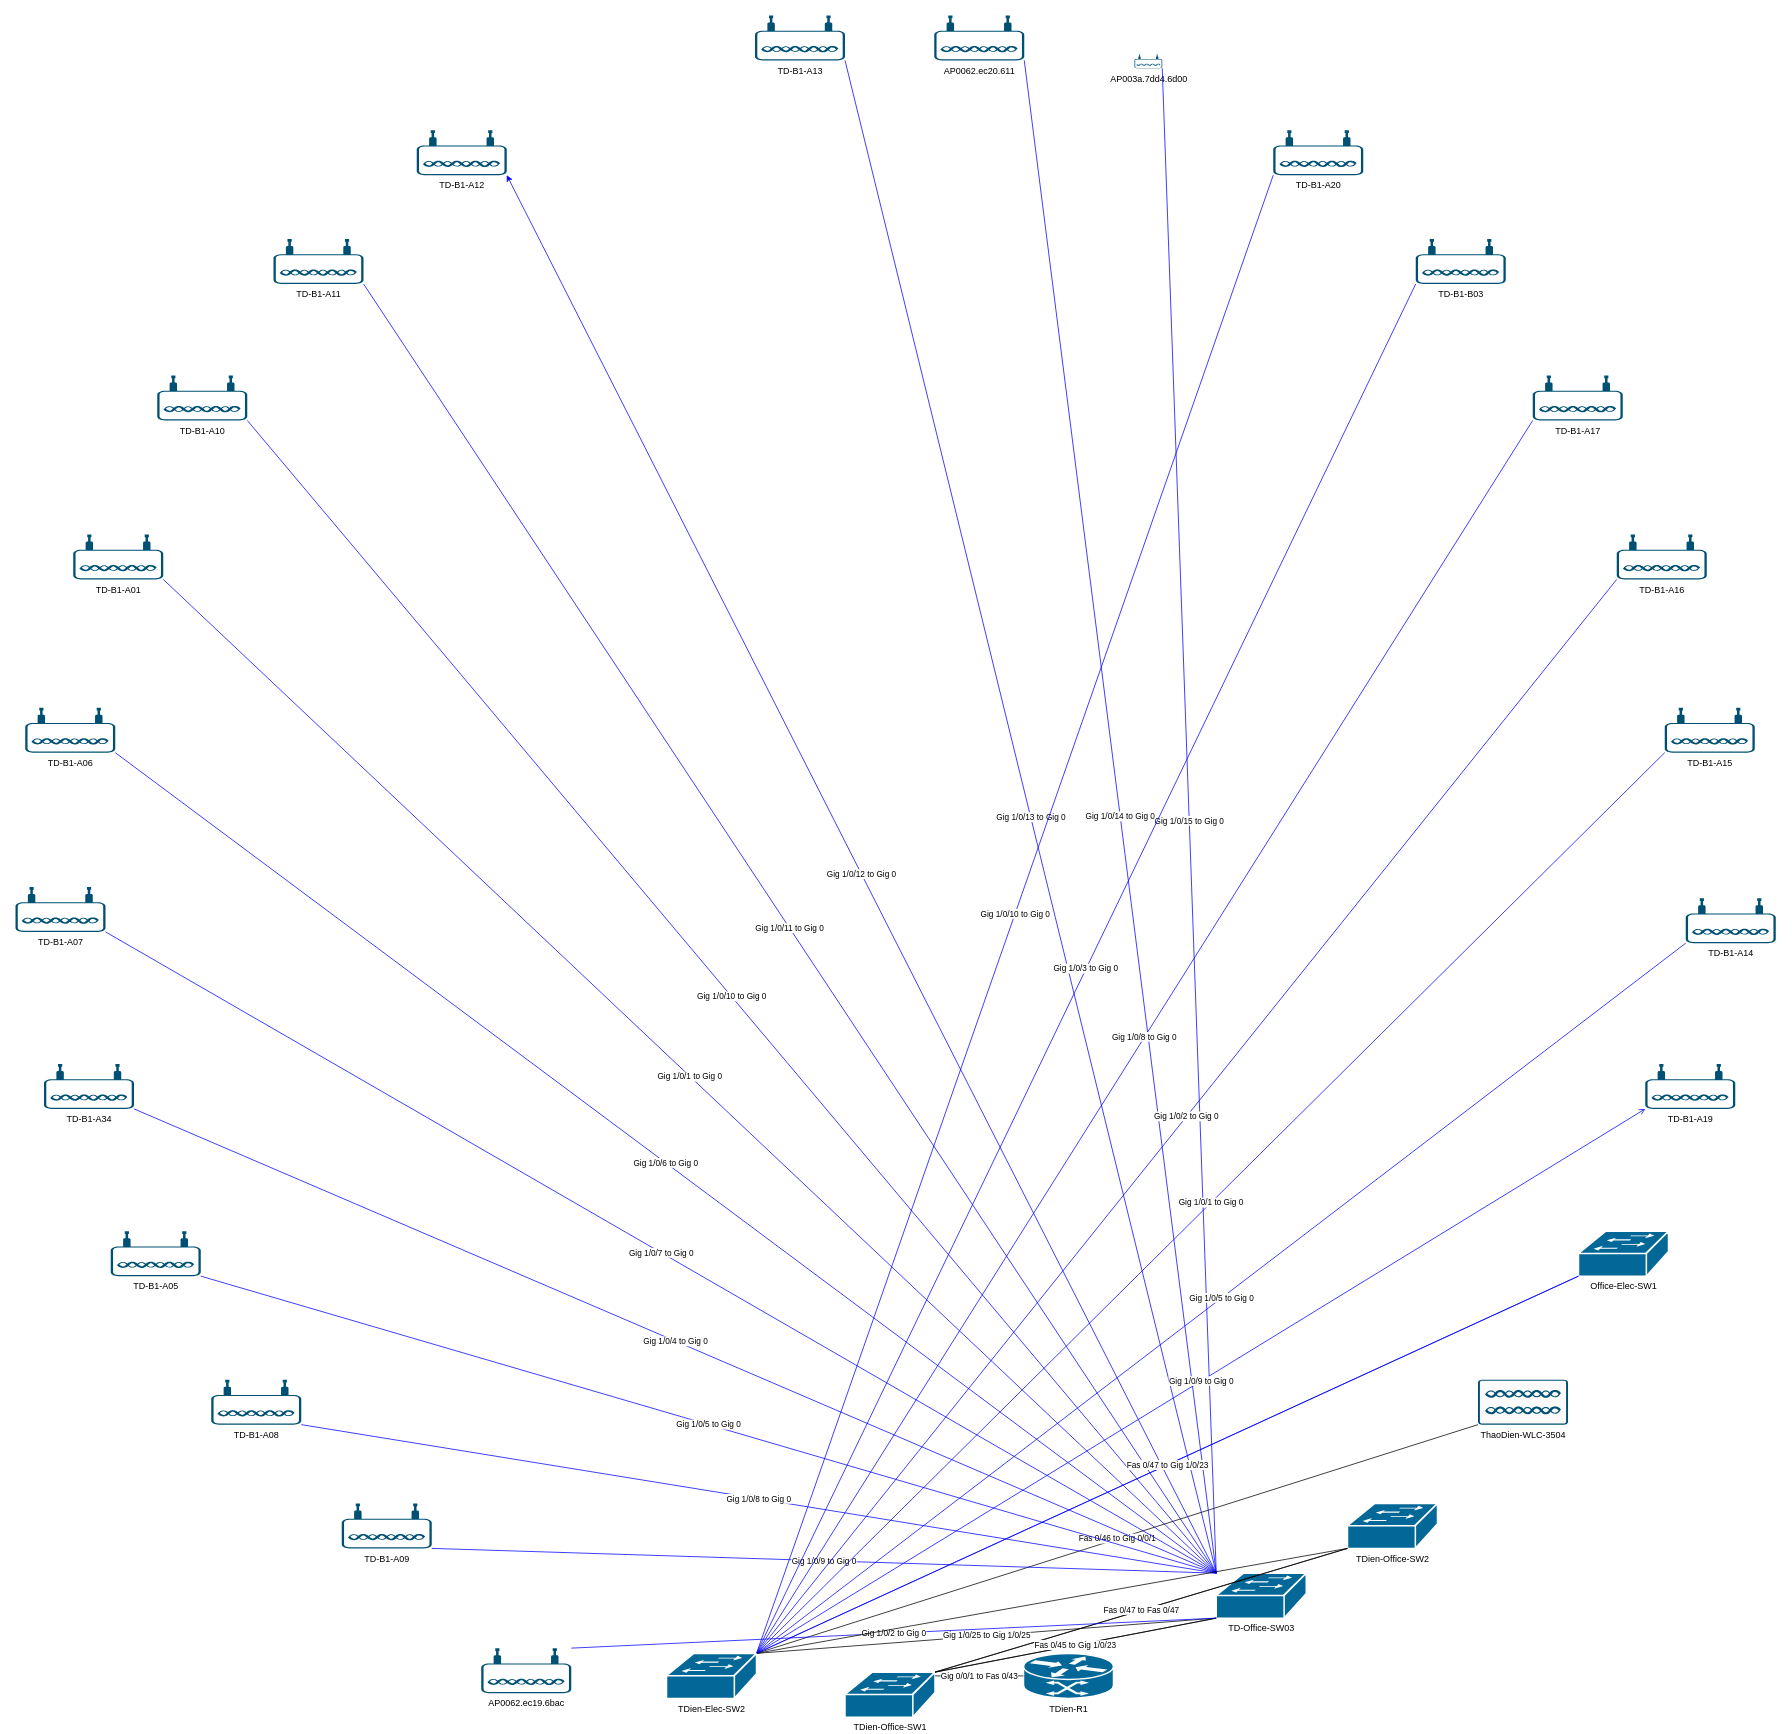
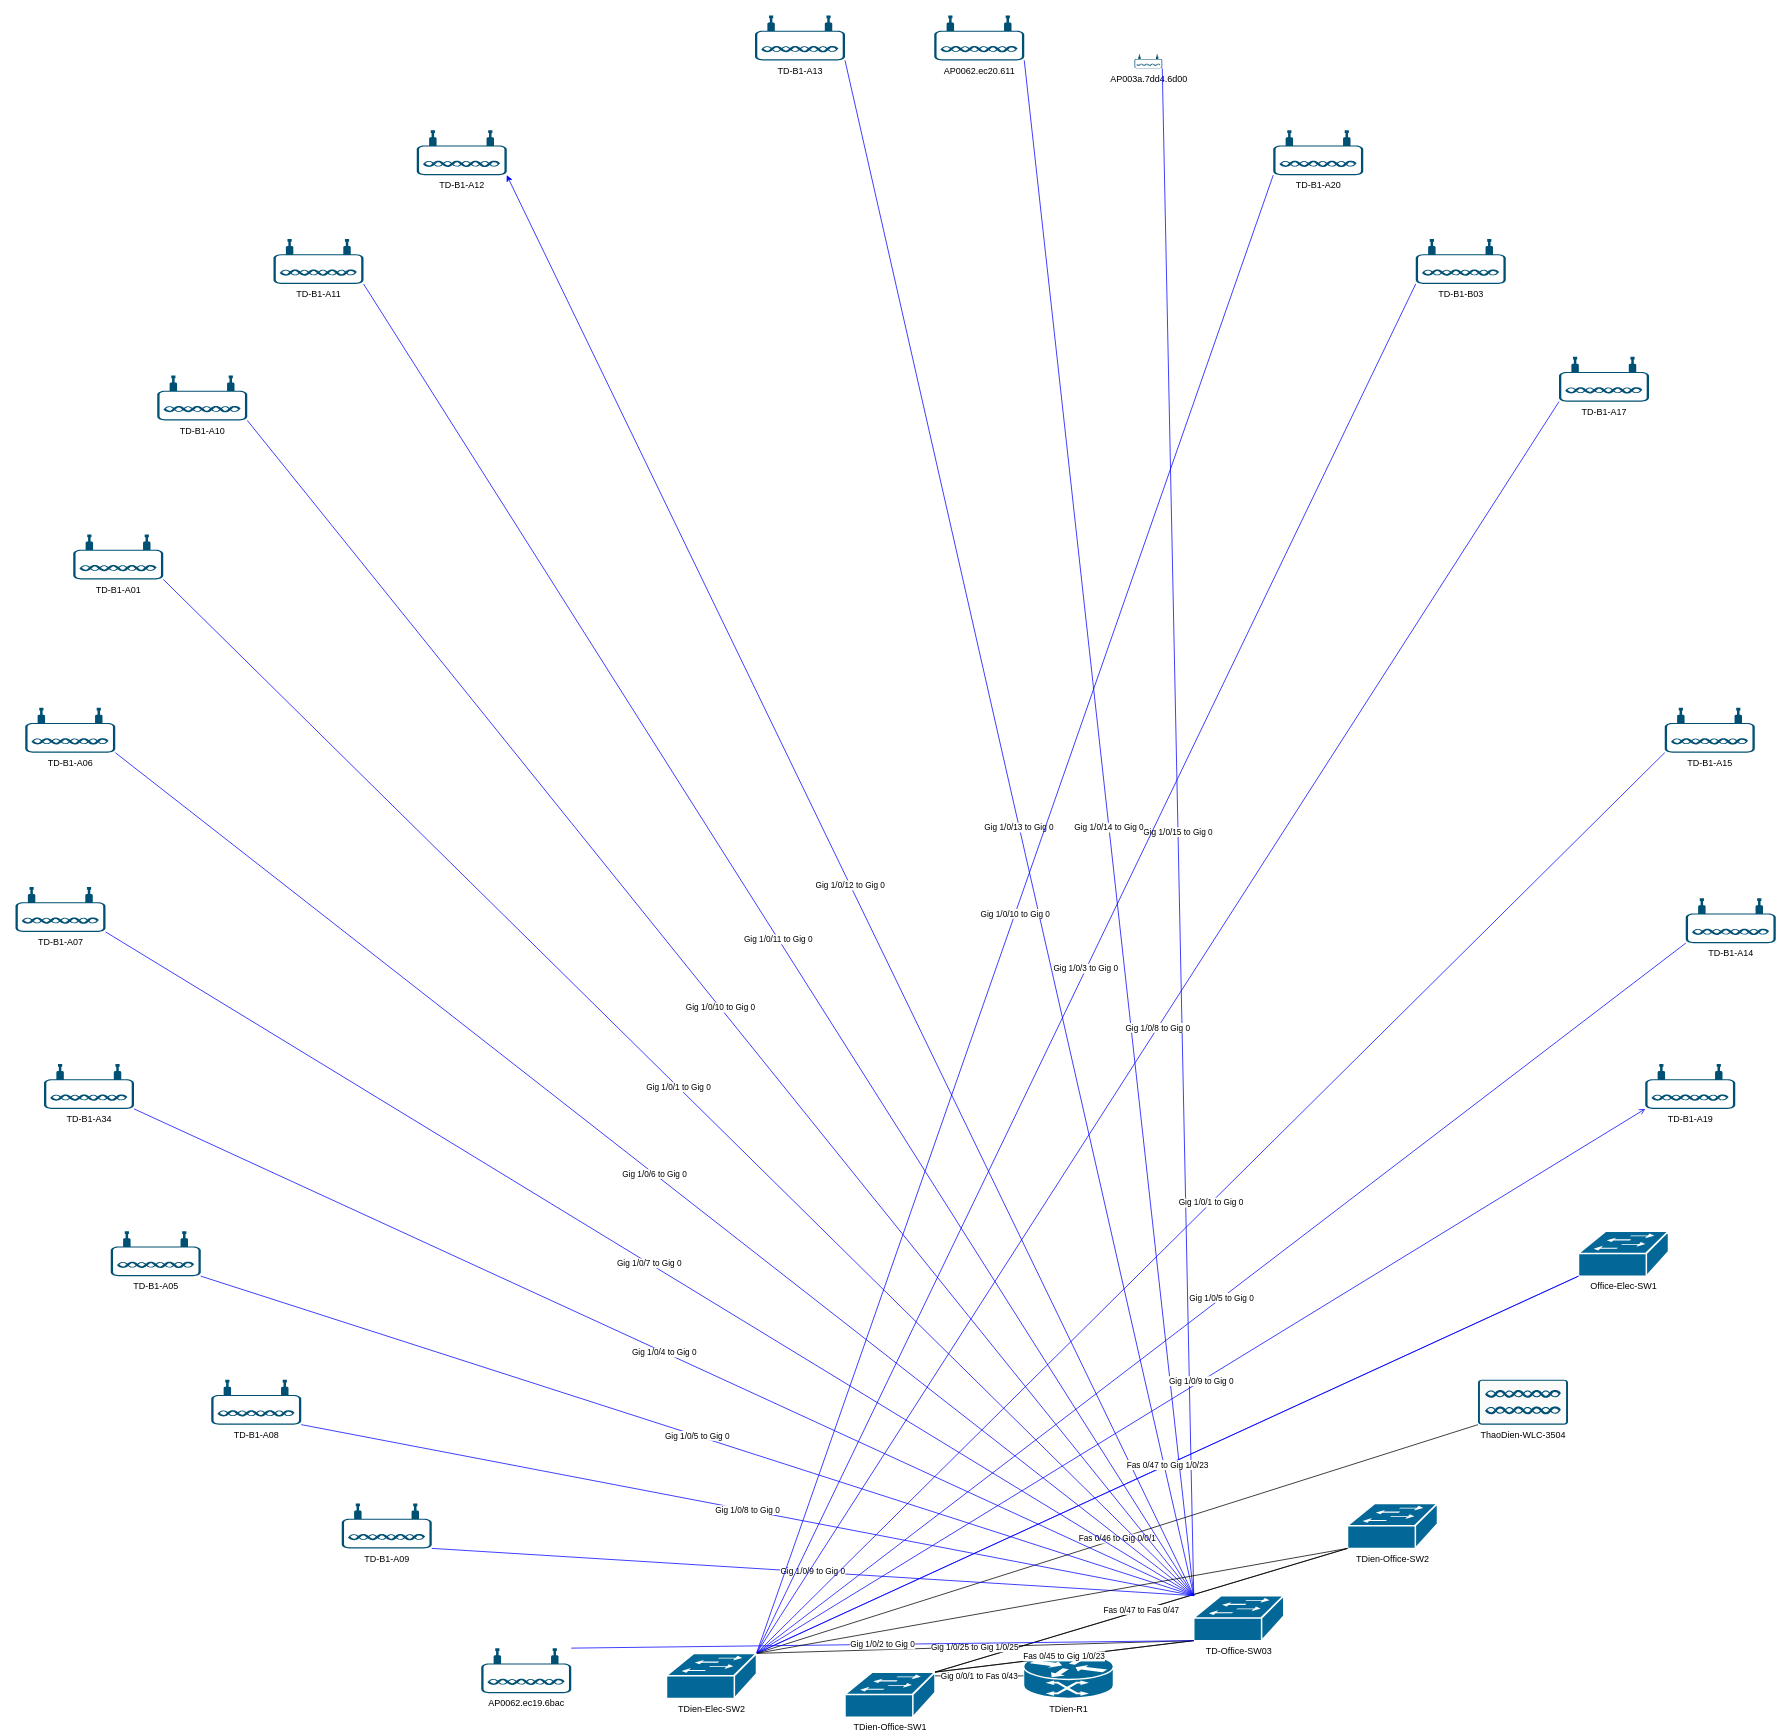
(1578, 398) -> (1604, 379)
(1662, 557) -> none
(1193, 1108) -> none
(1261, 1596) -> (1239, 1618)
